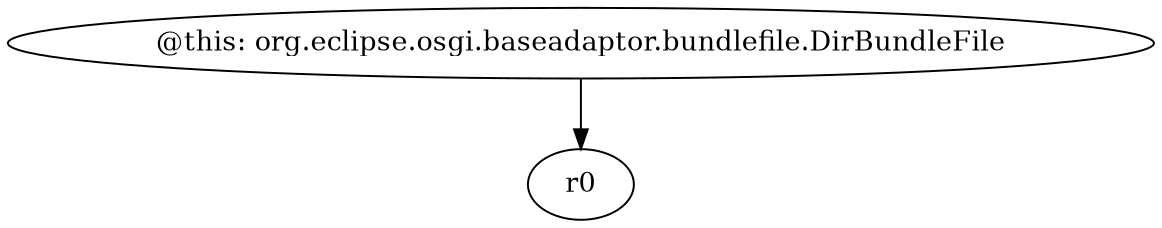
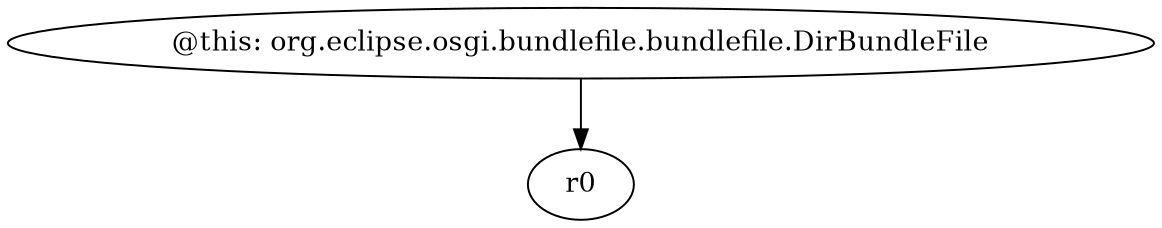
(581, 43) -> (581, 43)
